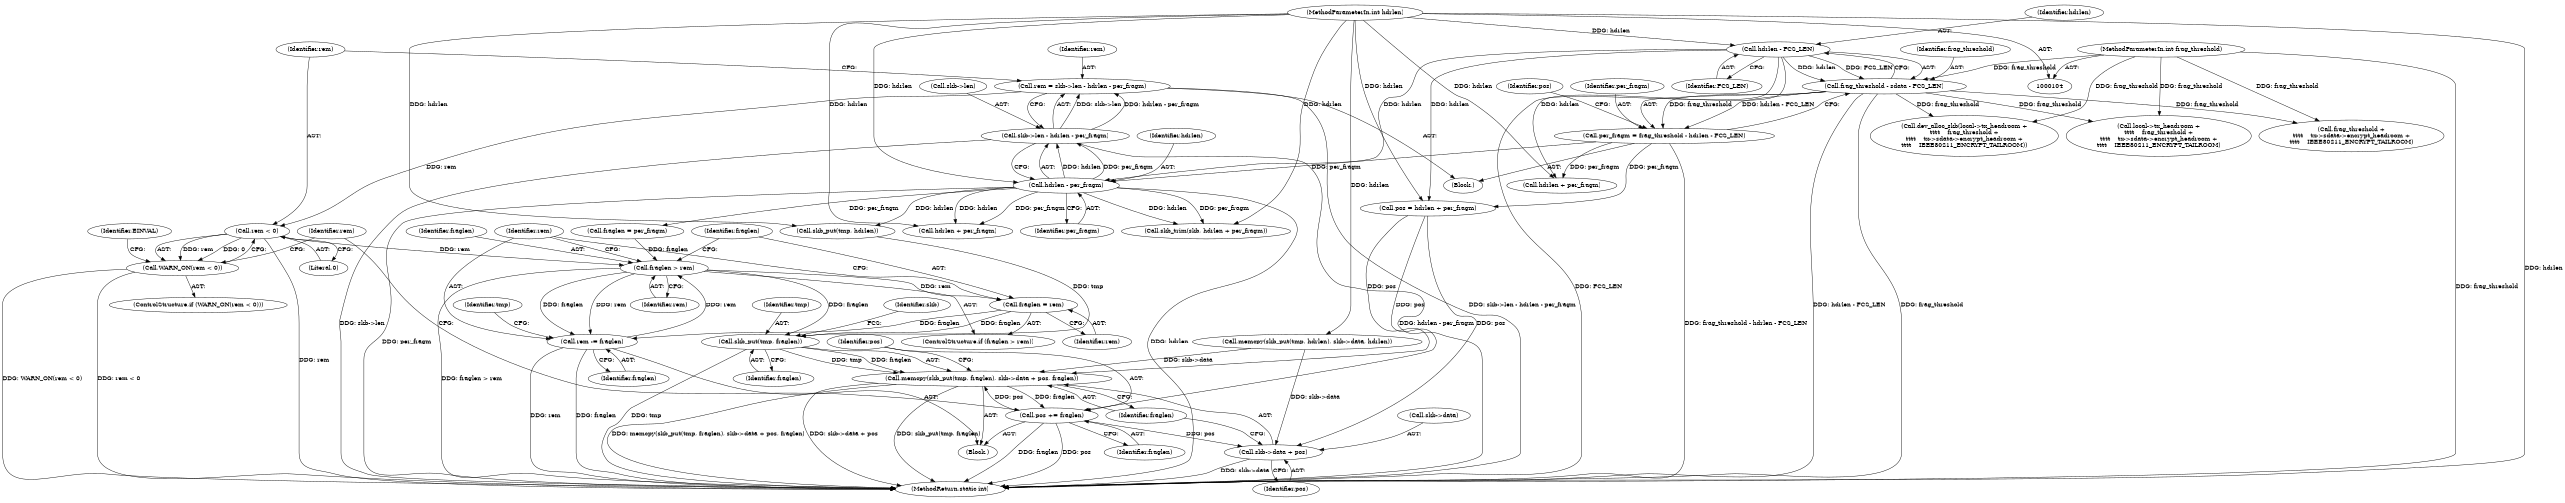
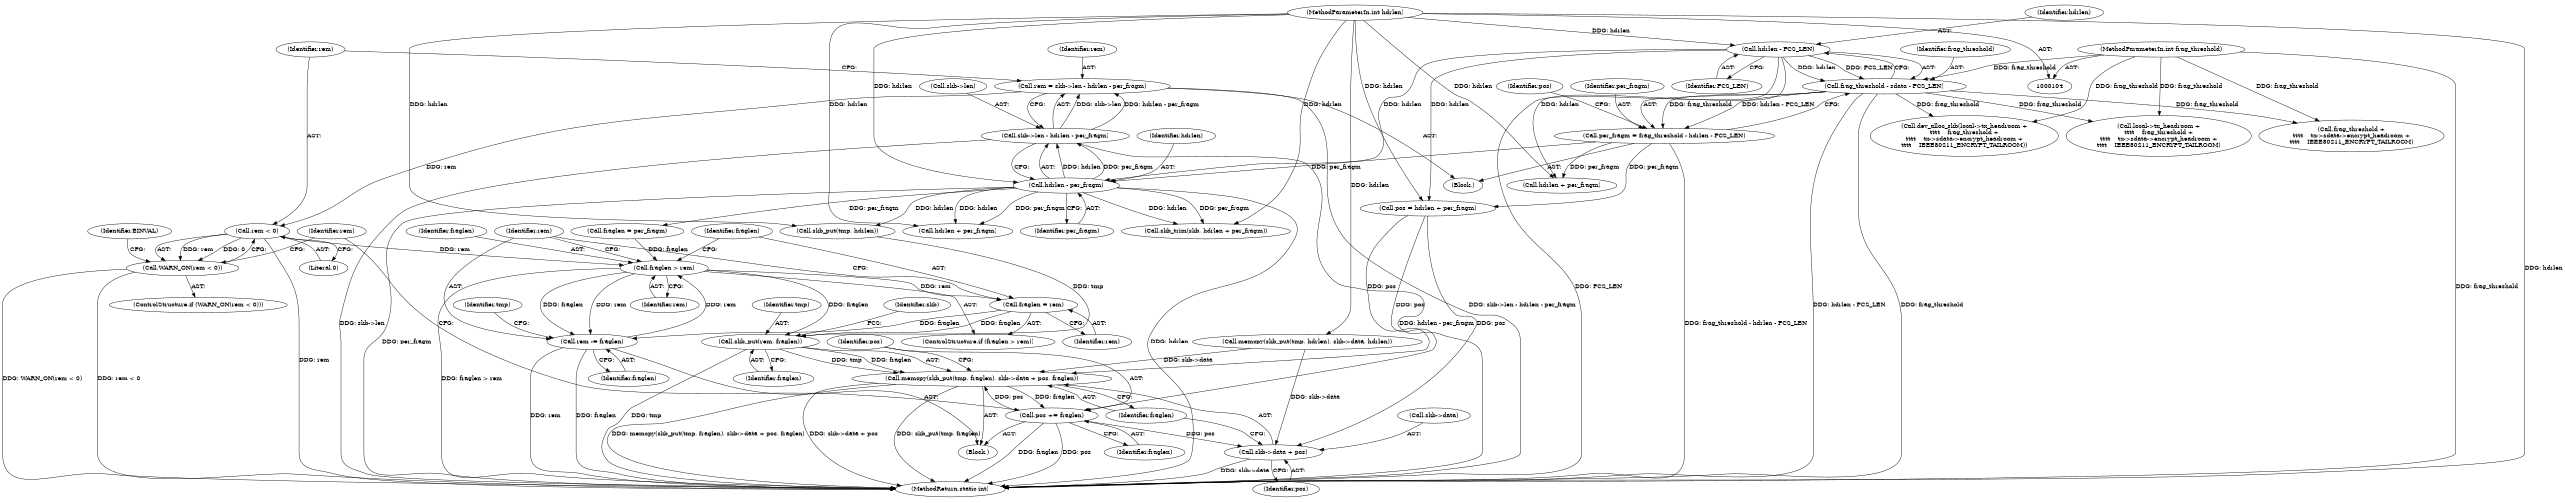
(760, 342) -> (760, 342)
